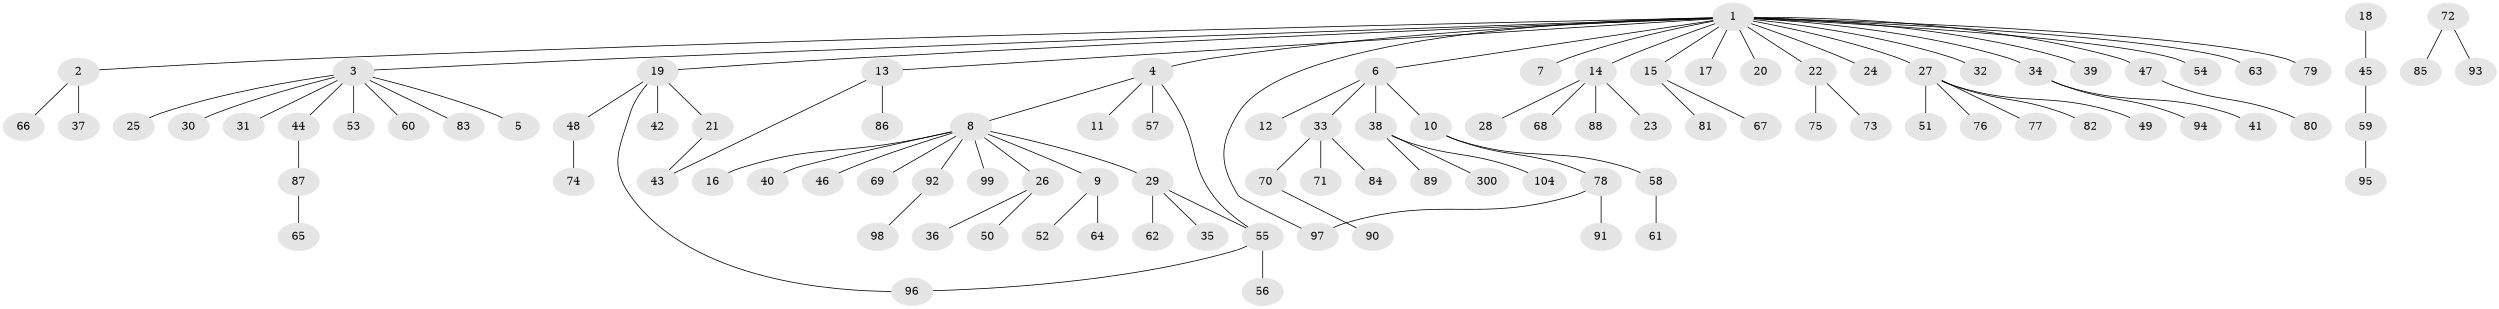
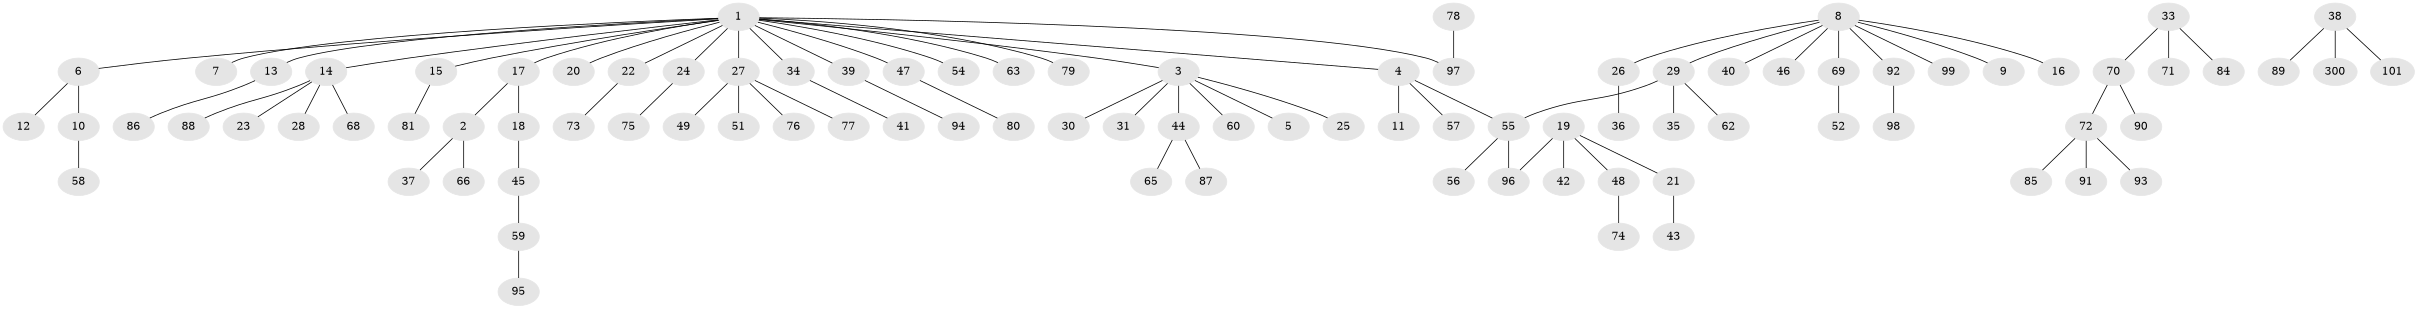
(906, 38) -> (491, 99)
(1169, 42) -> none
(1981, 72) -> none
none -> (519, 99)
(1062, 99) -> none
(1348, 99) -> none
(1376, 99) -> none
(1816, 99) -> (656, 99)
none -> (2100, 99)
(2142, 104) -> (904, 99)
(354, 127) -> none
(464, 127) -> none
(770, 127) -> none
(1761, 127) -> none
(2091, 127) -> none
(1544, 160) -> none
(1545, 182) -> (2392, 72)
(299, 209) -> (1165, 154)
(1070, 209) -> (1839, 99)
(1601, 209) -> (2086, 154)
(988, 237) -> none
(1098, 237) -> none
(1656, 237) -> none
